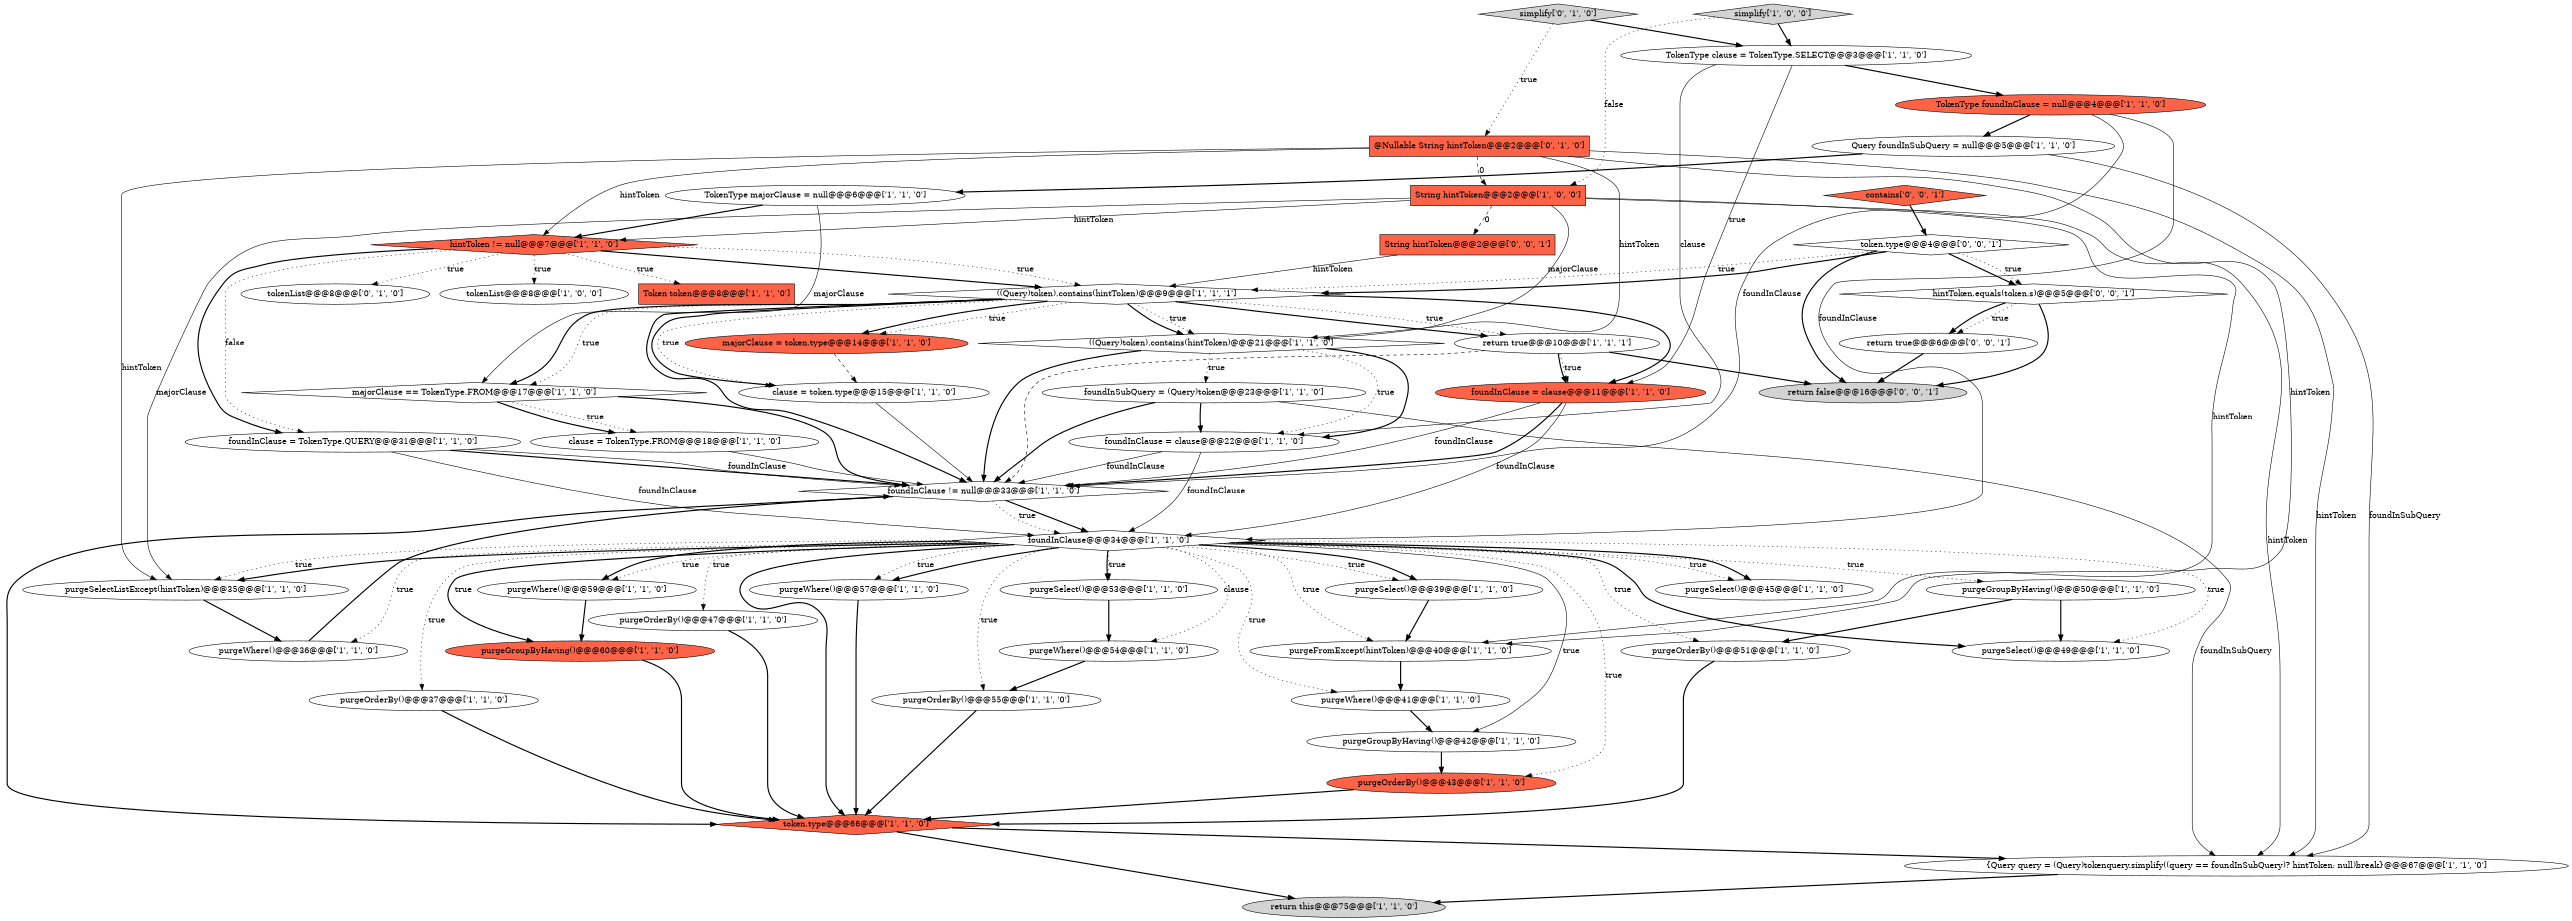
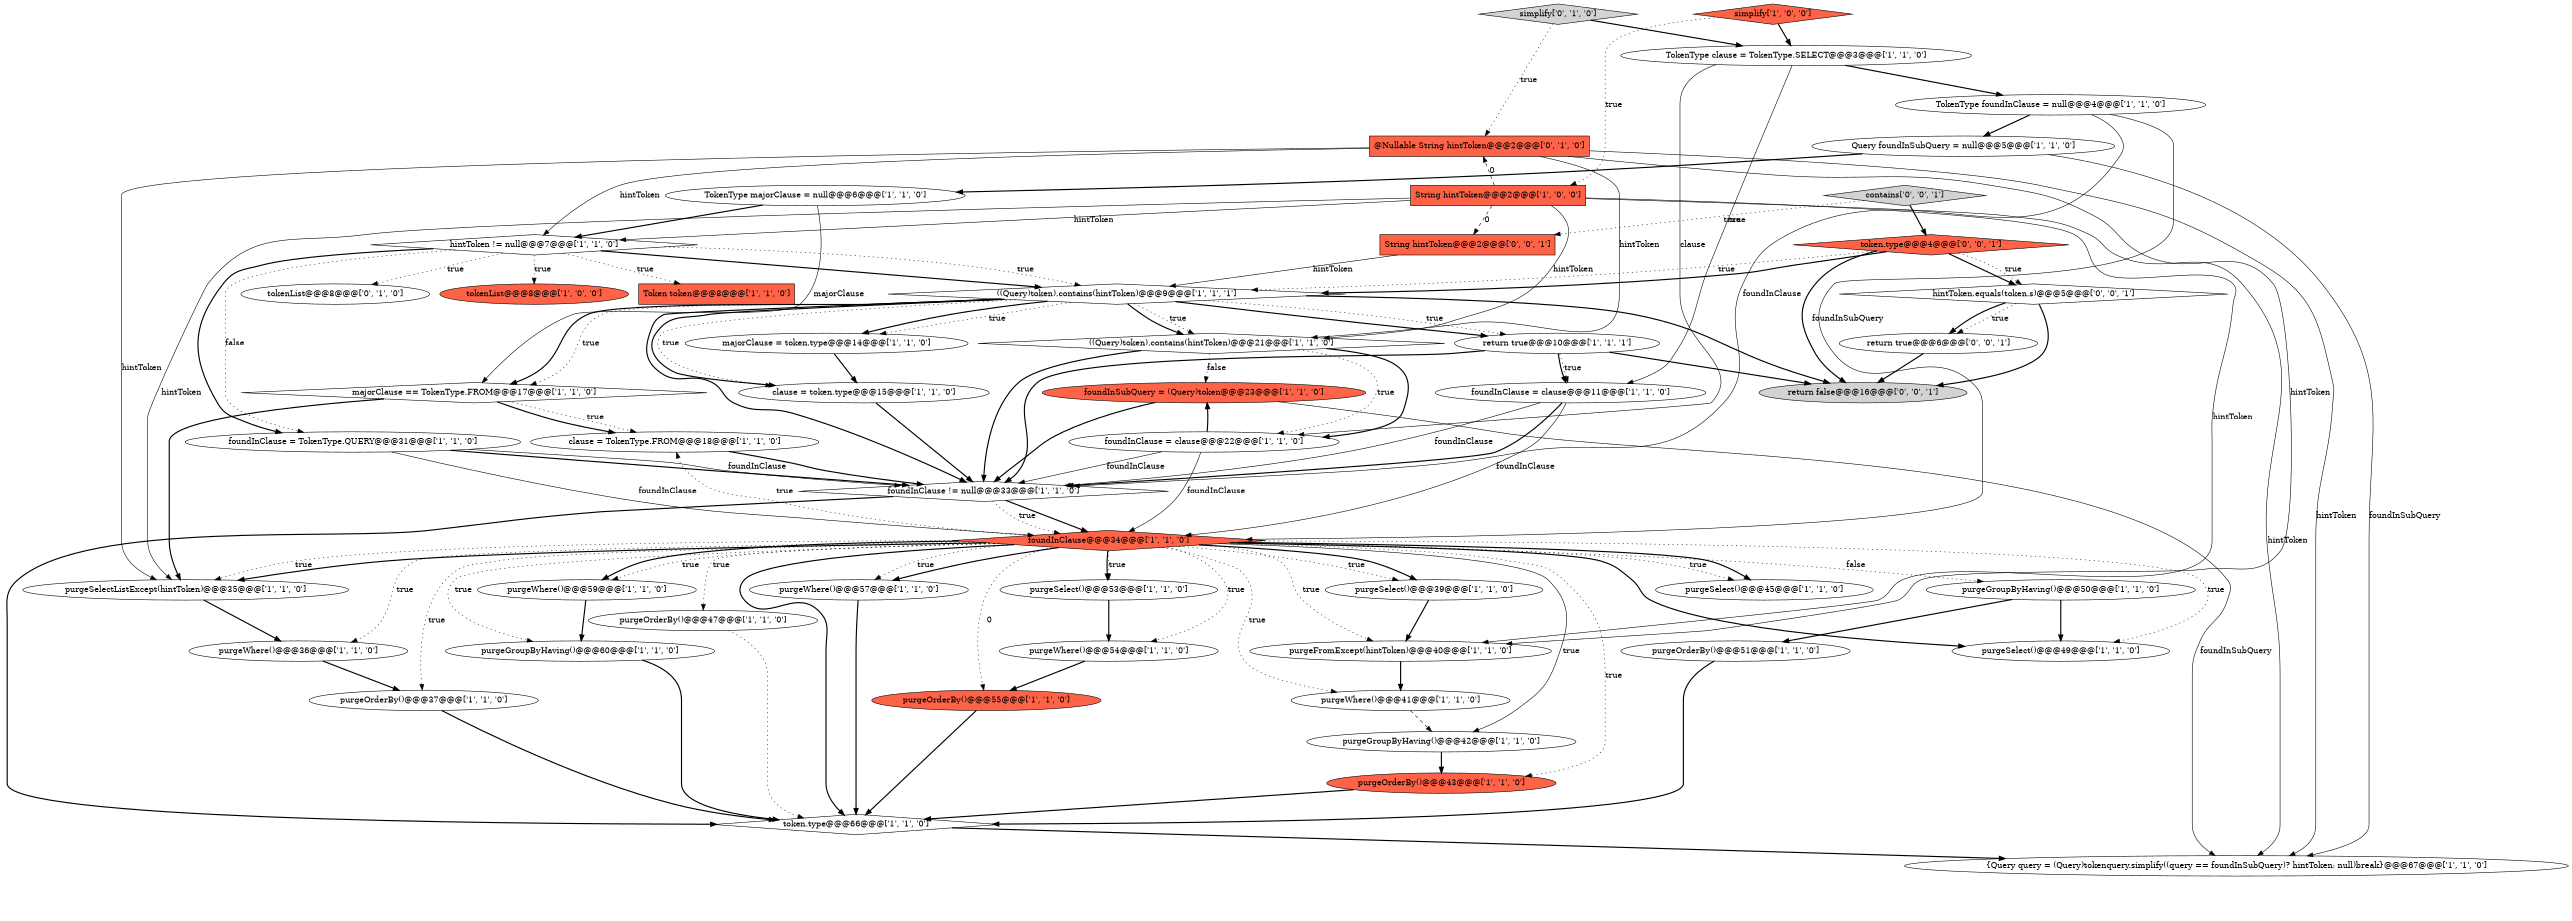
(1773, 14) -> (1773, 14)
(1614, 105) -> (1614, 105)
(2051, 105) -> (2051, 105)
(1478, 169) -> (1489, 172)
(1905, 196) -> (1905, 196)
none -> (1712, 217)
(534, 245) -> (534, 245)
(1931, 245) -> (1931, 245)
(1573, 269) -> (1573, 269)
(534, 294) -> (534, 294)
(1532, 305) -> (1571, 307)
(1848, 319) -> (1848, 319)
(827, 343) -> (827, 343)
(1221, 359) -> (1221, 359)
(844, 366) -> (844, 366)
(1217, 368) -> (1217, 368)
(181, 393) -> (181, 393)
(1204, 393) -> (1204, 393)
(1571, 393) -> (1571, 393)
(774, 414) -> (207, 422)
(1200, 414) -> (1208, 420)
(922, 441) -> (922, 441)
(823, 470) -> (823, 470)
(580, 523) -> (358, 675)
(1109, 541) -> (1109, 541)
(637, 558) -> (637, 558)
(1856, 565) -> (1856, 565)
(1597, 569) -> (846, 515)
(1237, 590) -> (1237, 590)
(990, 620) -> (990, 620)
(580, 651) -> (580, 651)
(986, 700) -> (986, 700)
(1419, 719) -> (1419, 719)
(768, 722) -> (768, 722)
(856, 824) -> (856, 824)
(1344, 907) -> none
